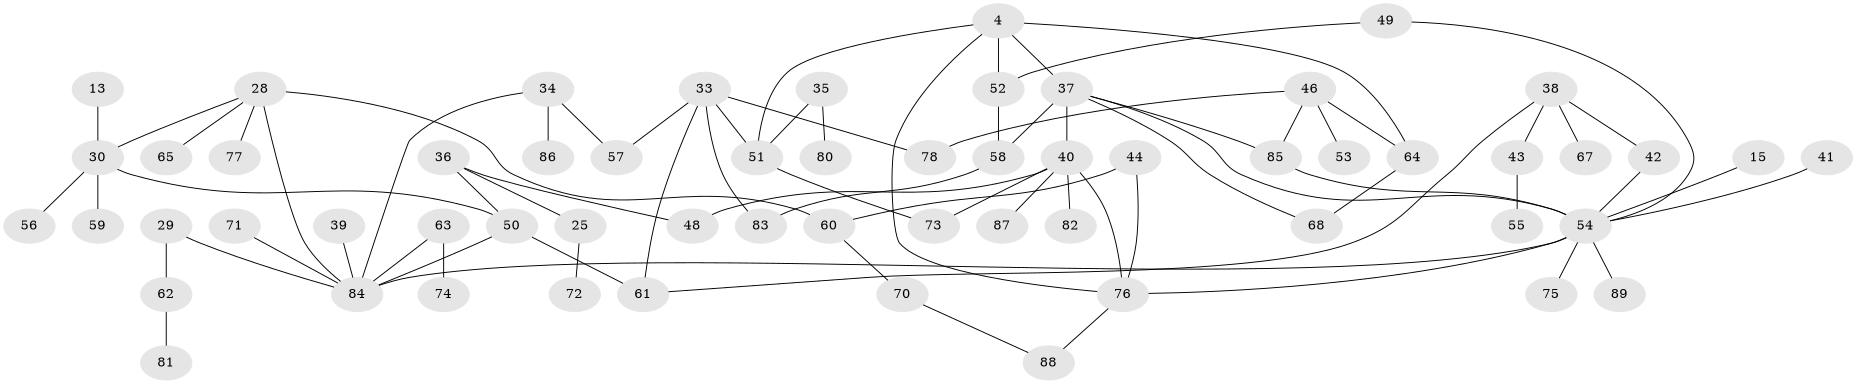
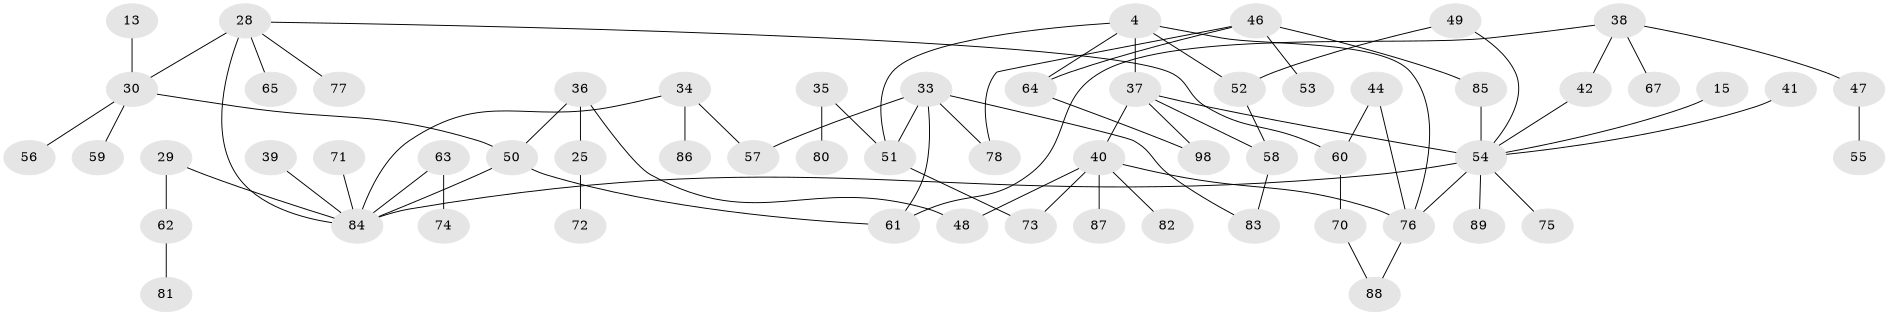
(1182, 122) -> none
(1517, 158) -> (1859, 89)
(1317, 226) -> (1204, 158)
